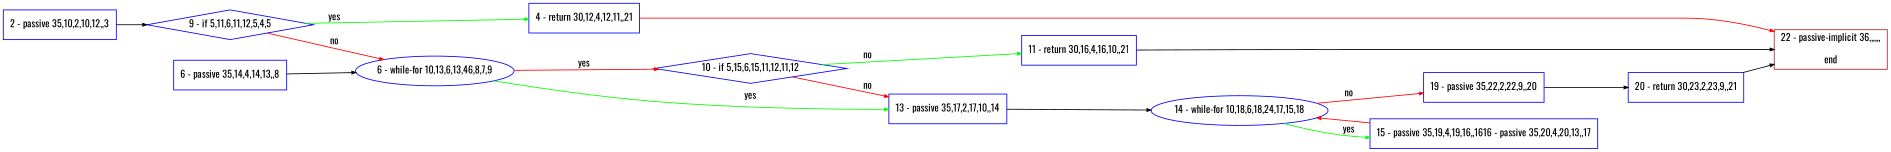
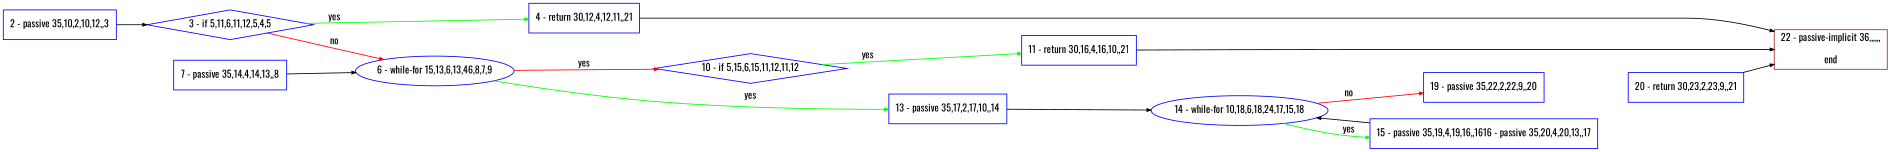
(1205, 18) -> (1205, 18)
(230, 25) -> (230, 25)
(868, 56) -> (868, 56)
(435, 71) -> (435, 71)
(230, 75) -> (230, 75)
(838, 86) -> none
(1584, 87) -> none
(1346, 121) -> (1346, 121)
